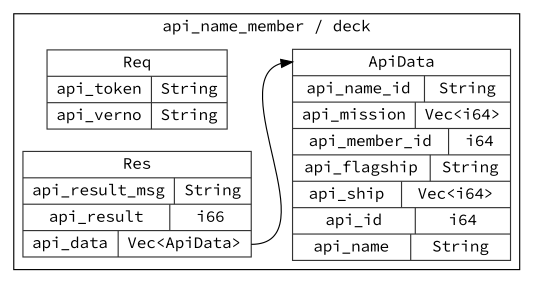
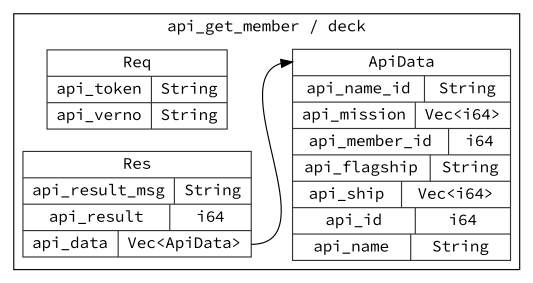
(267, 27) -> (267, 27)
(211, 217) -> (211, 217)
